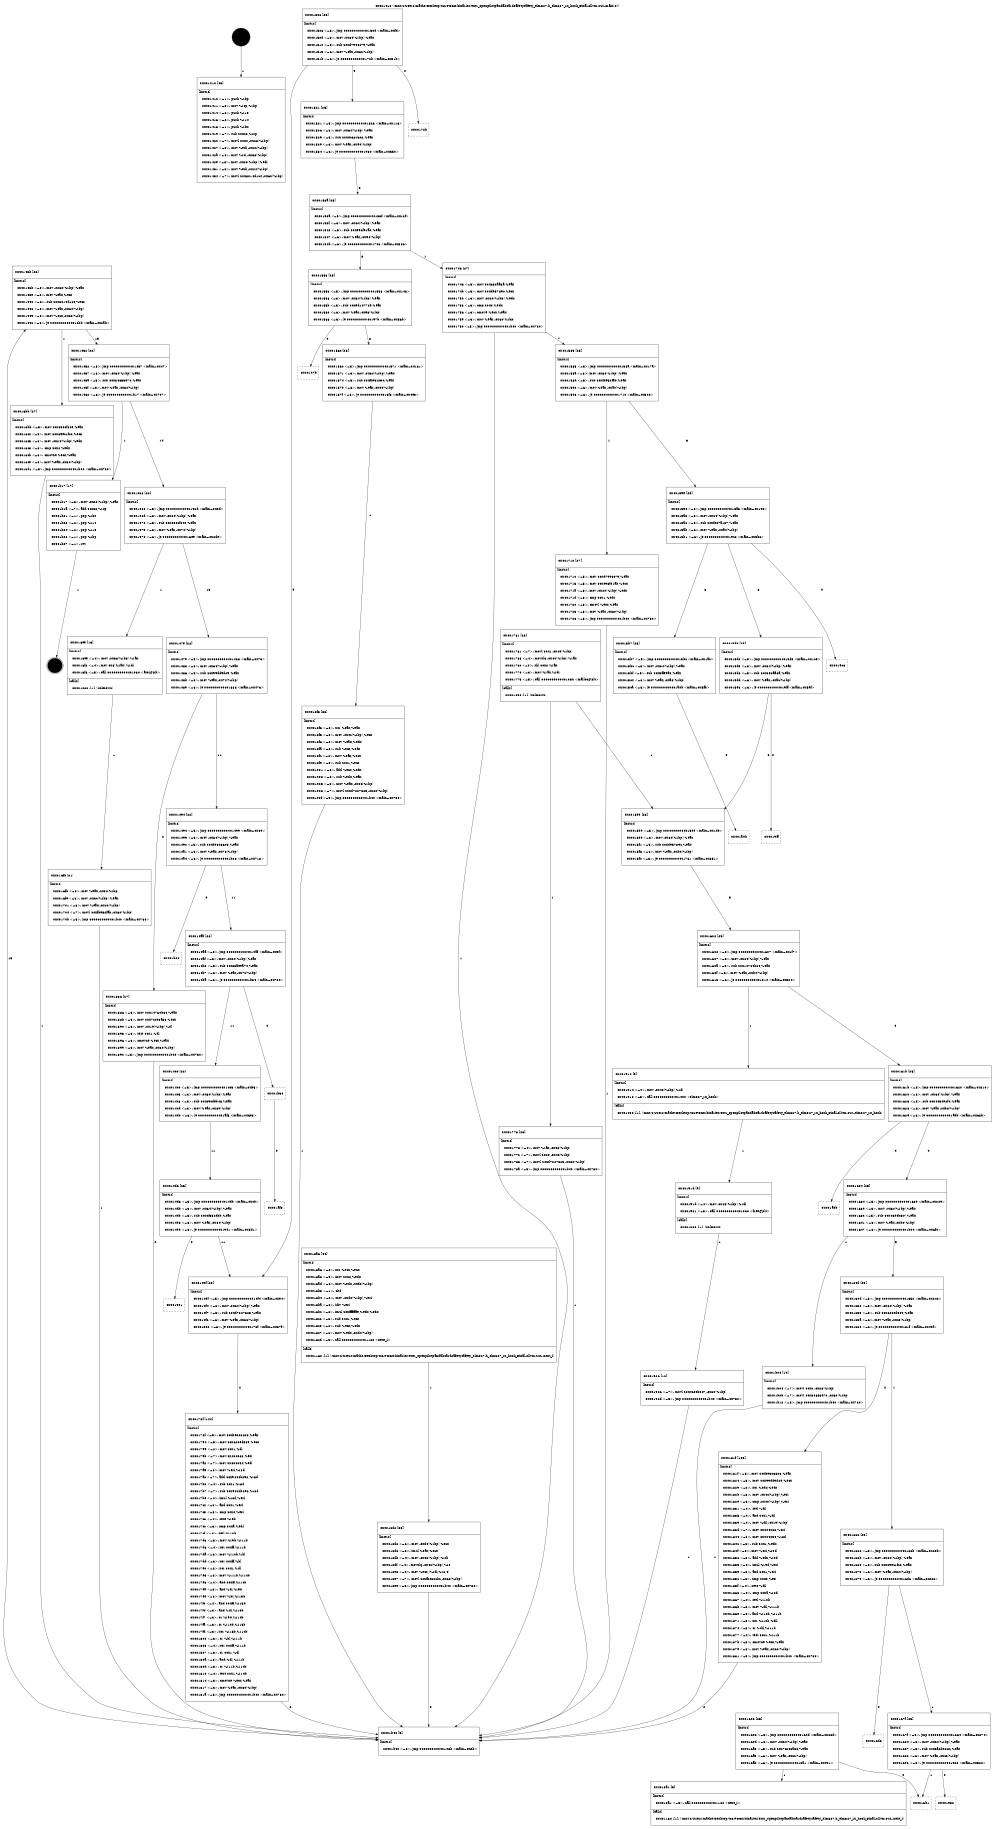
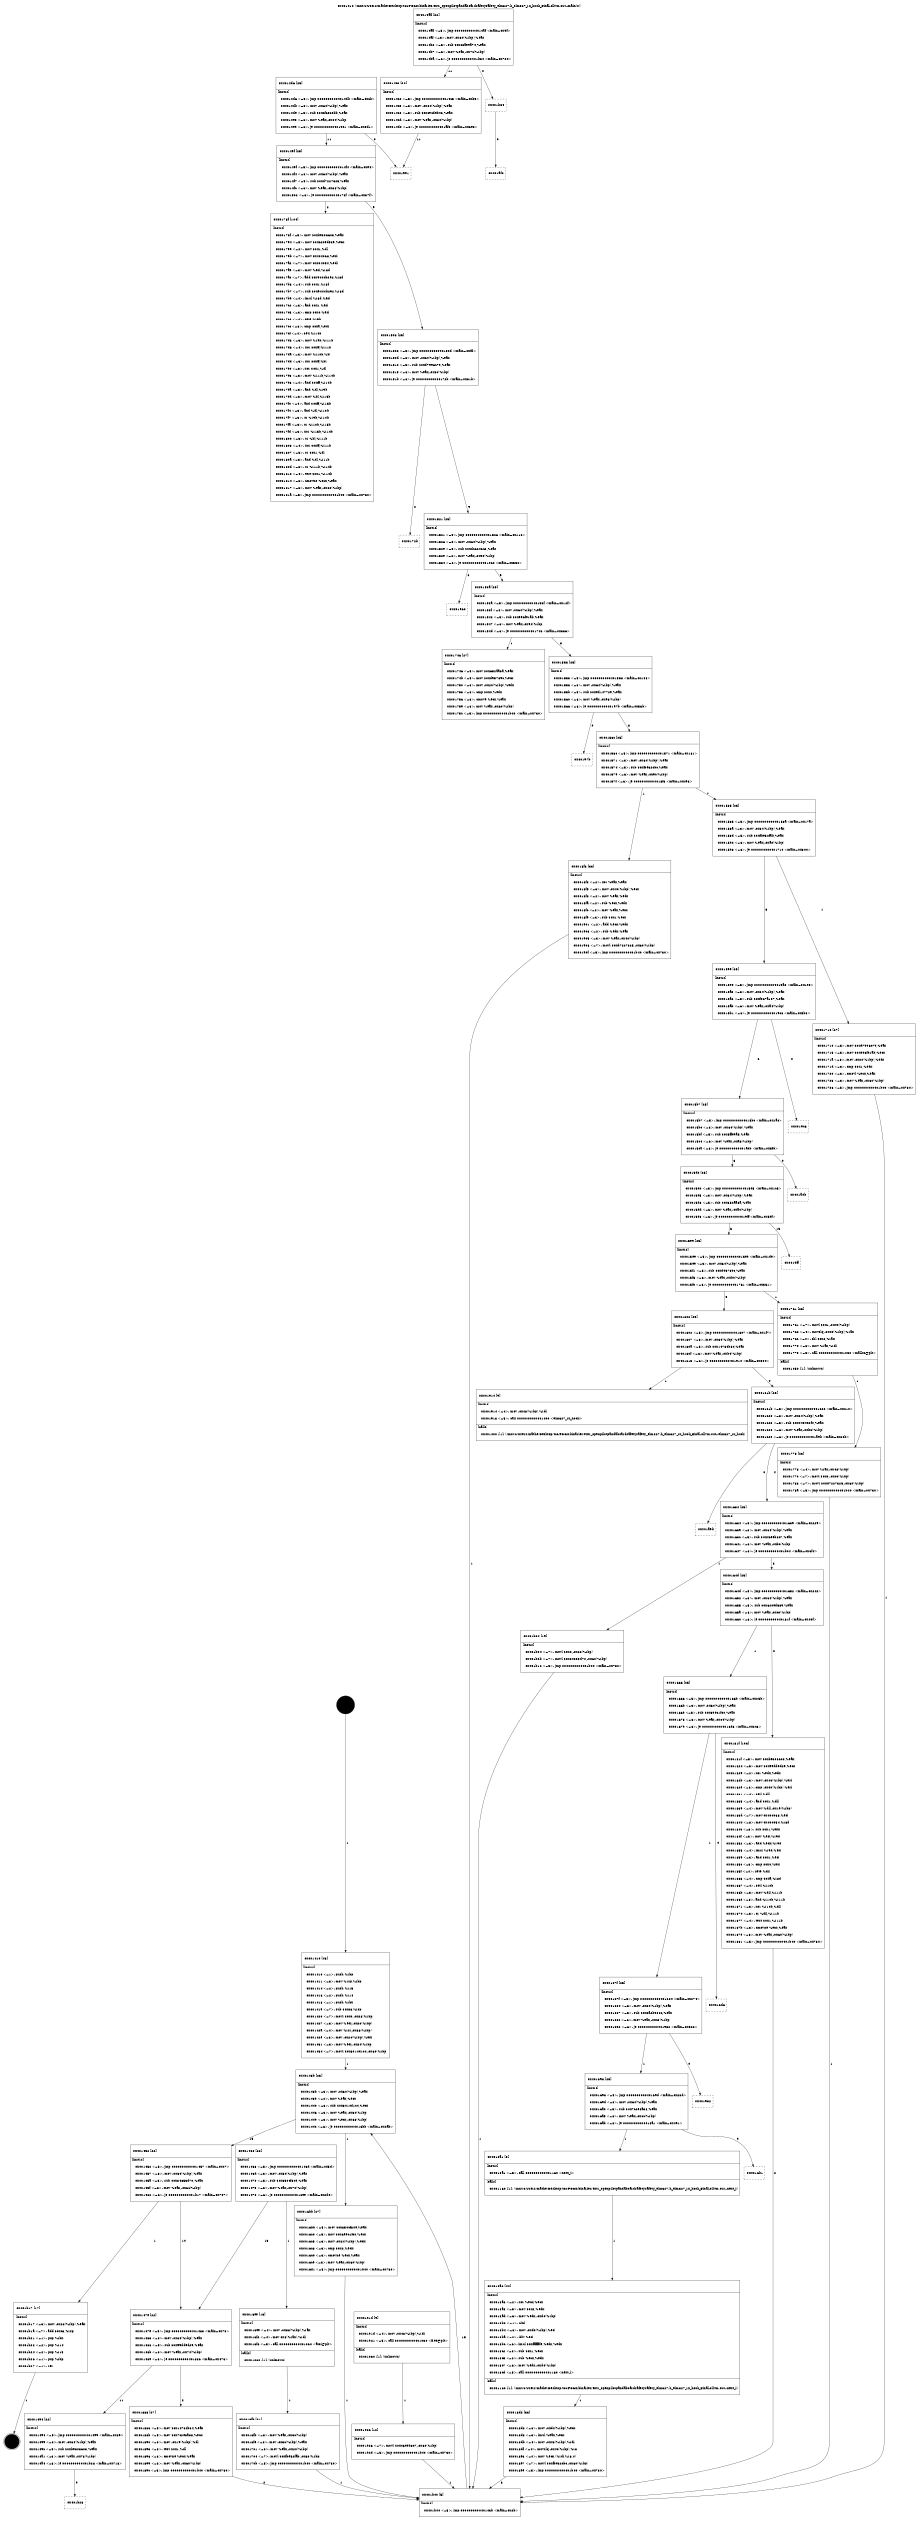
(554, 338) -> (705, 793)
(146, 443) -> (181, 2254)
(744, 589) -> (732, 1160)
none -> (457, 609)
(292, 671) -> (401, 261)
(614, 754) -> (771, 1296)
(773, 755) -> (778, 1229)
(226, 896) -> none
(467, 1055) -> none
(210, 1150) -> (411, 149)
(736, 1150) -> none
(326, 1724) -> none
(927, 1782) -> (644, 2052)
none -> (346, 2063)
none -> (612, 2237)
